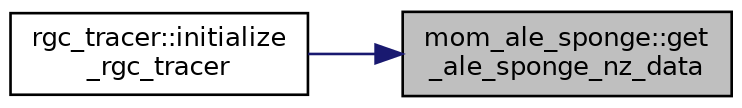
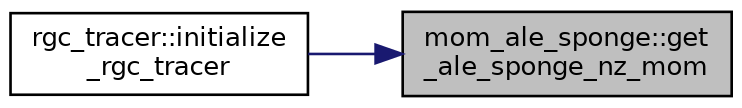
(567, 54) -> (567, 54)
